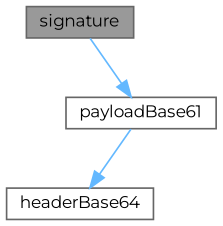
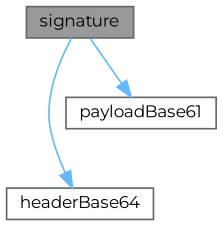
(115, 152) -> (49, 105)
